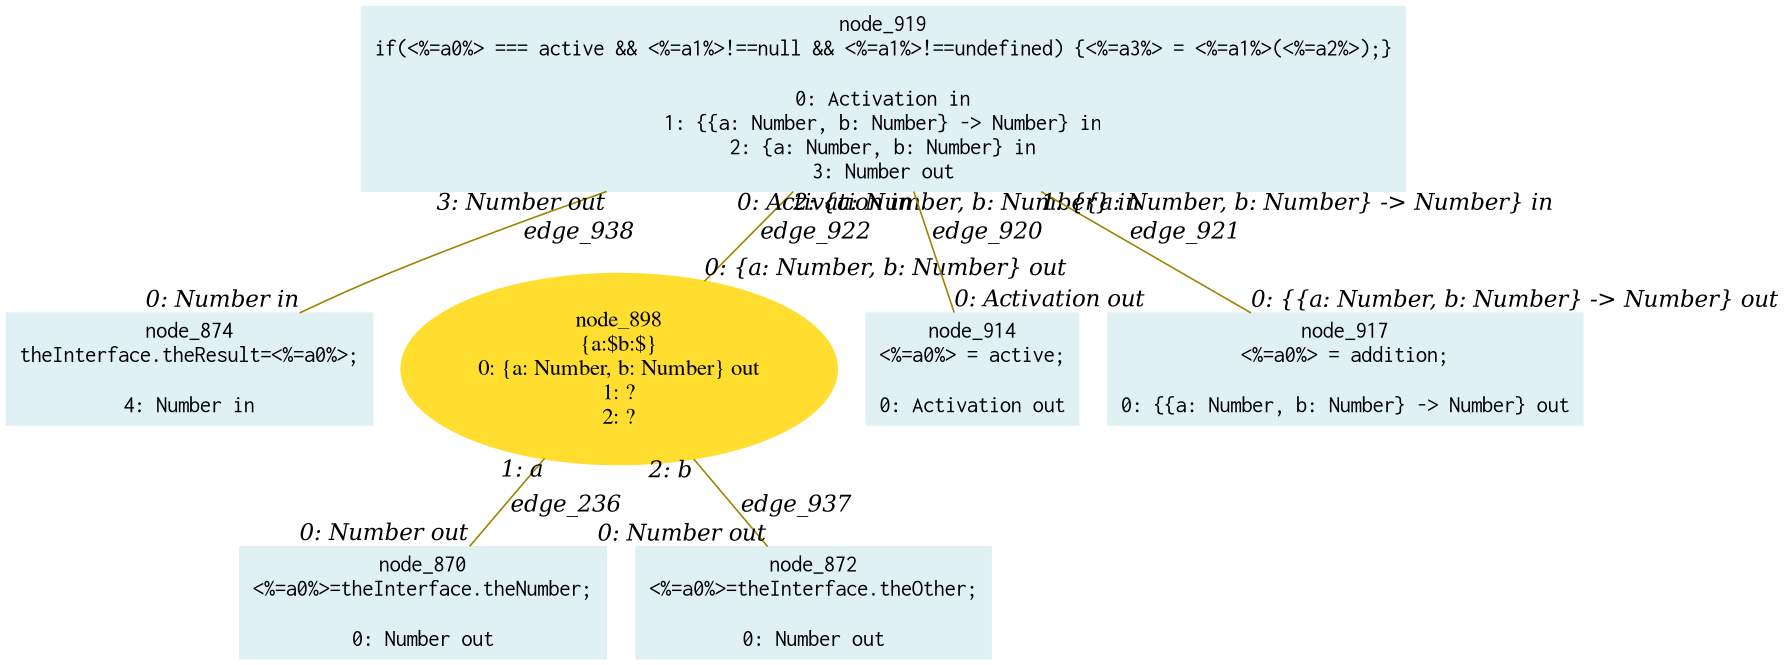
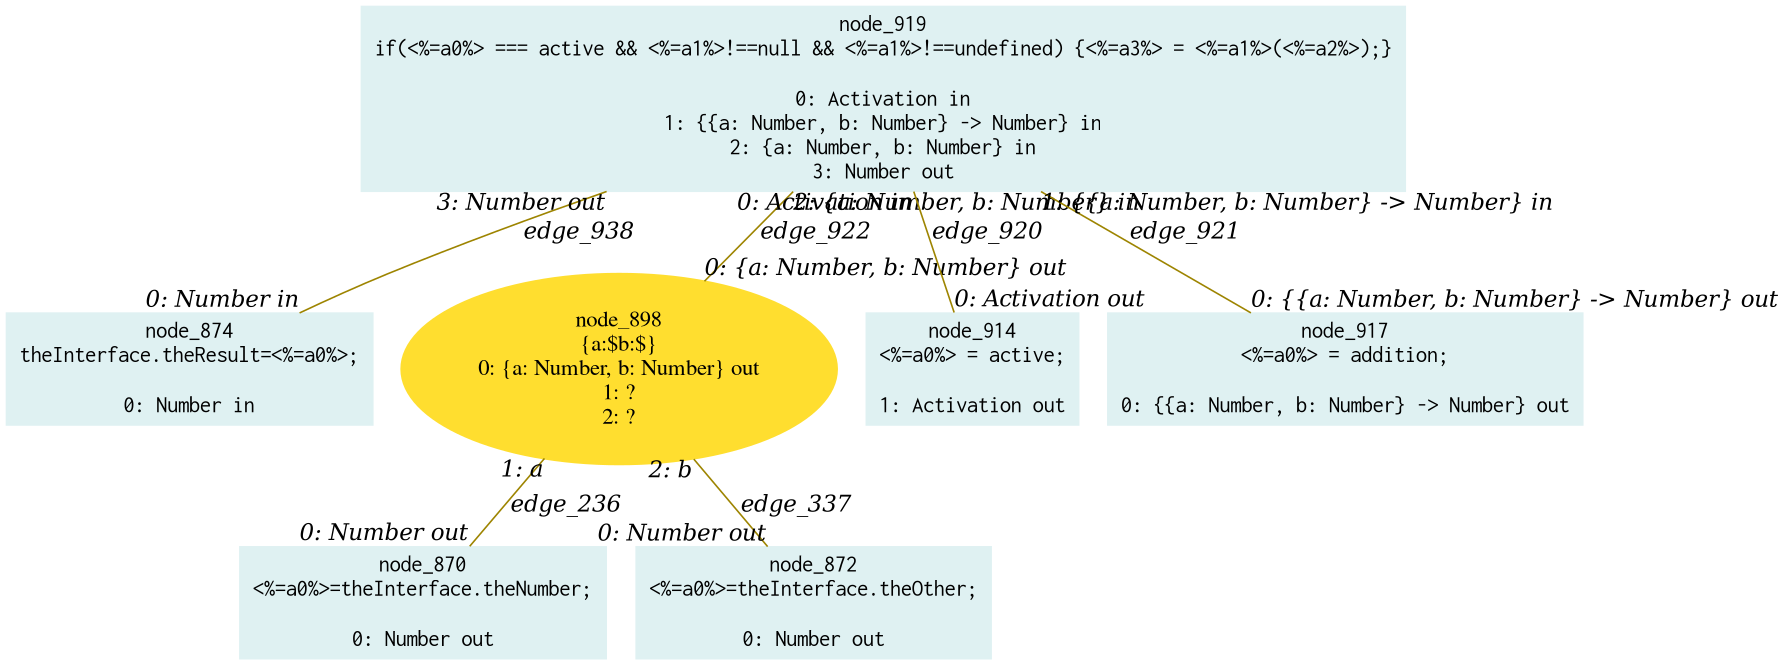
(190, 369) -> (190, 369)
(972, 369) -> (972, 369)
(797, 506) -> (797, 506)
